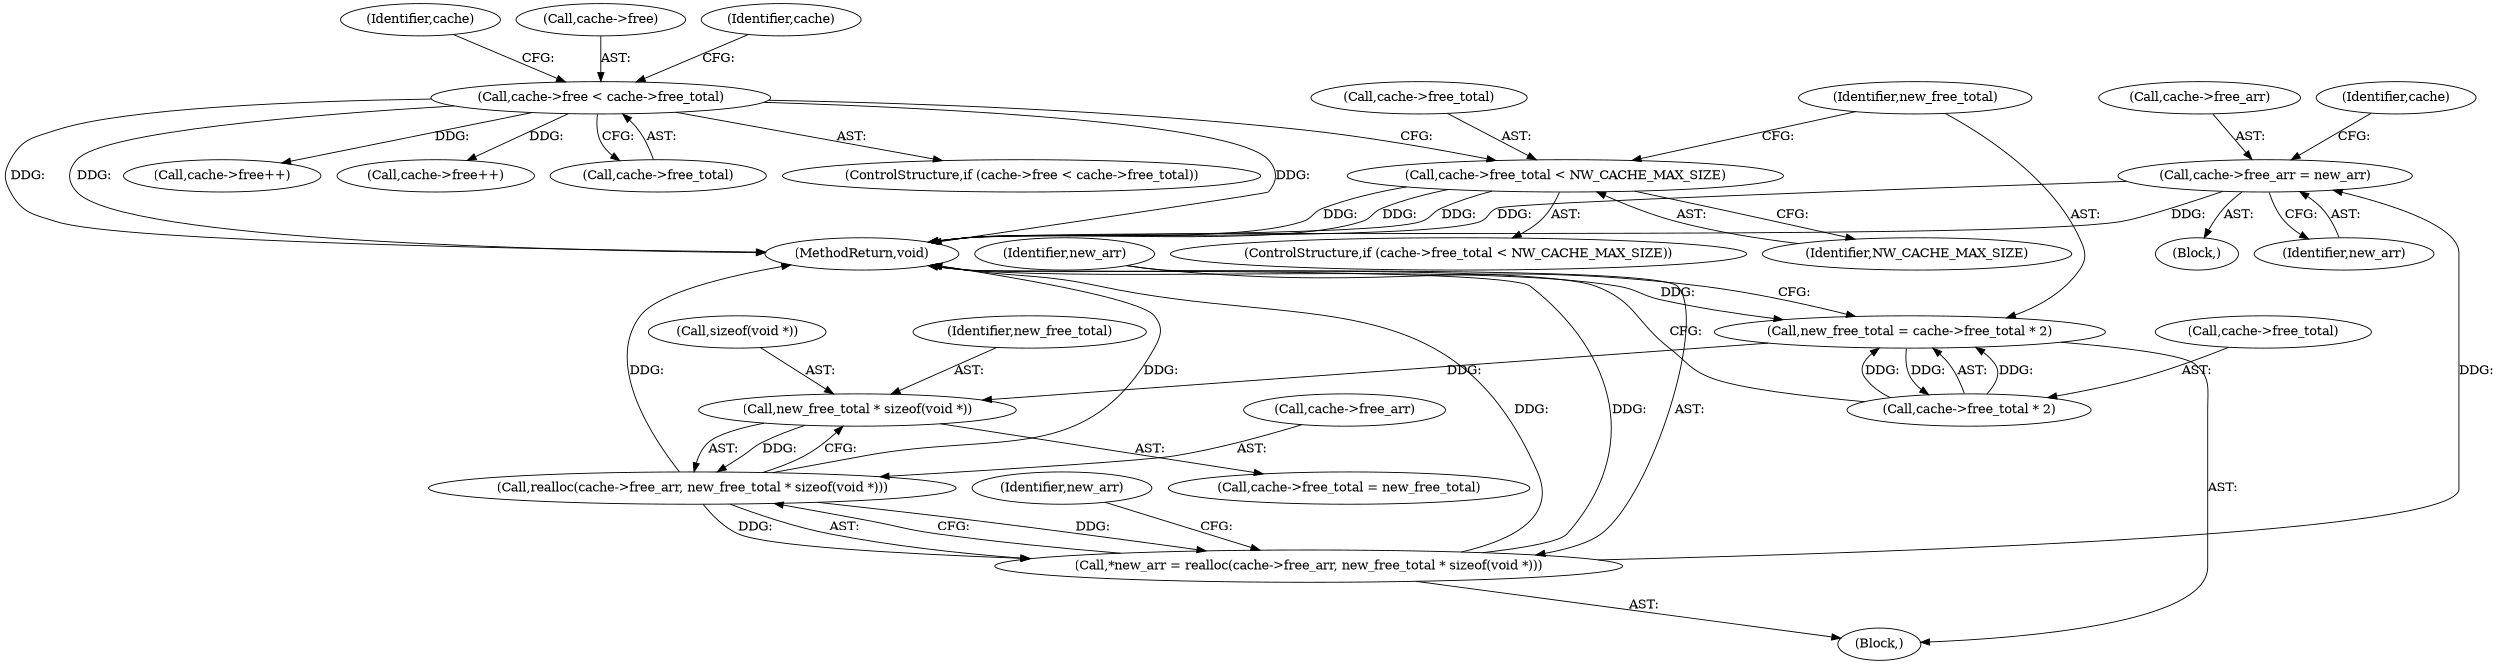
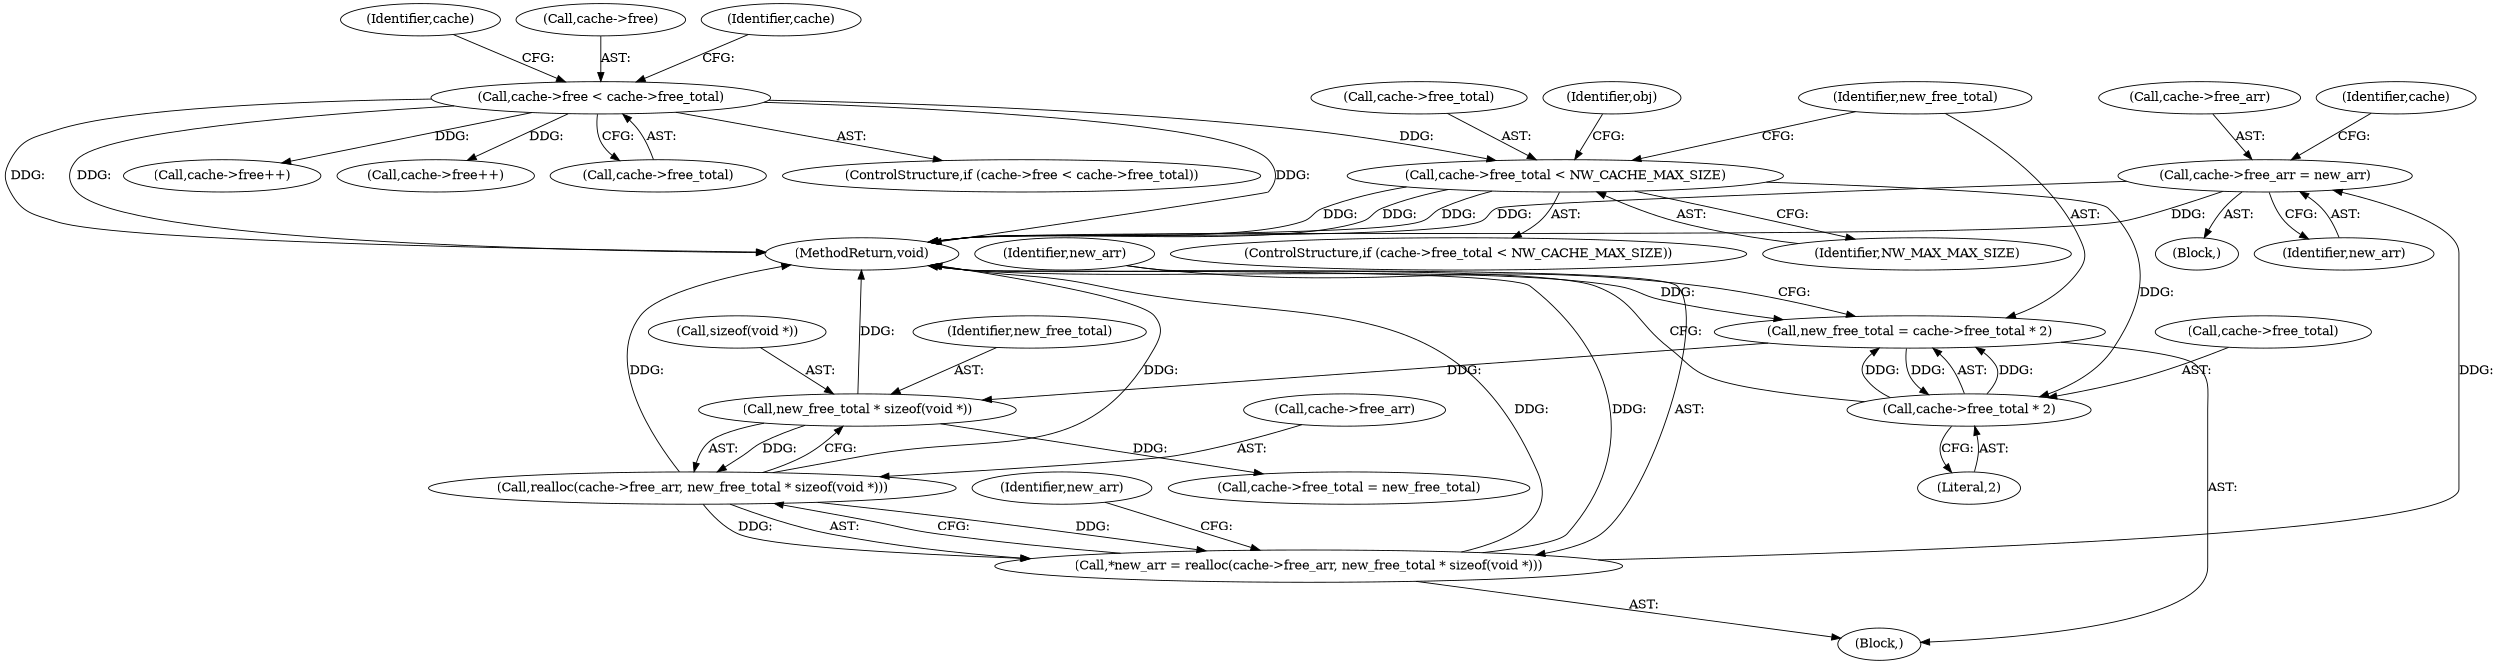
none -> (1612, 98)
(1419, 137) -> (1419, 137)
none -> (2041, 197)
(1917, 254) -> (1917, 254)
none -> (860, 337)
(1152, 449) -> (1152, 449)
none -> (1969, 488)
